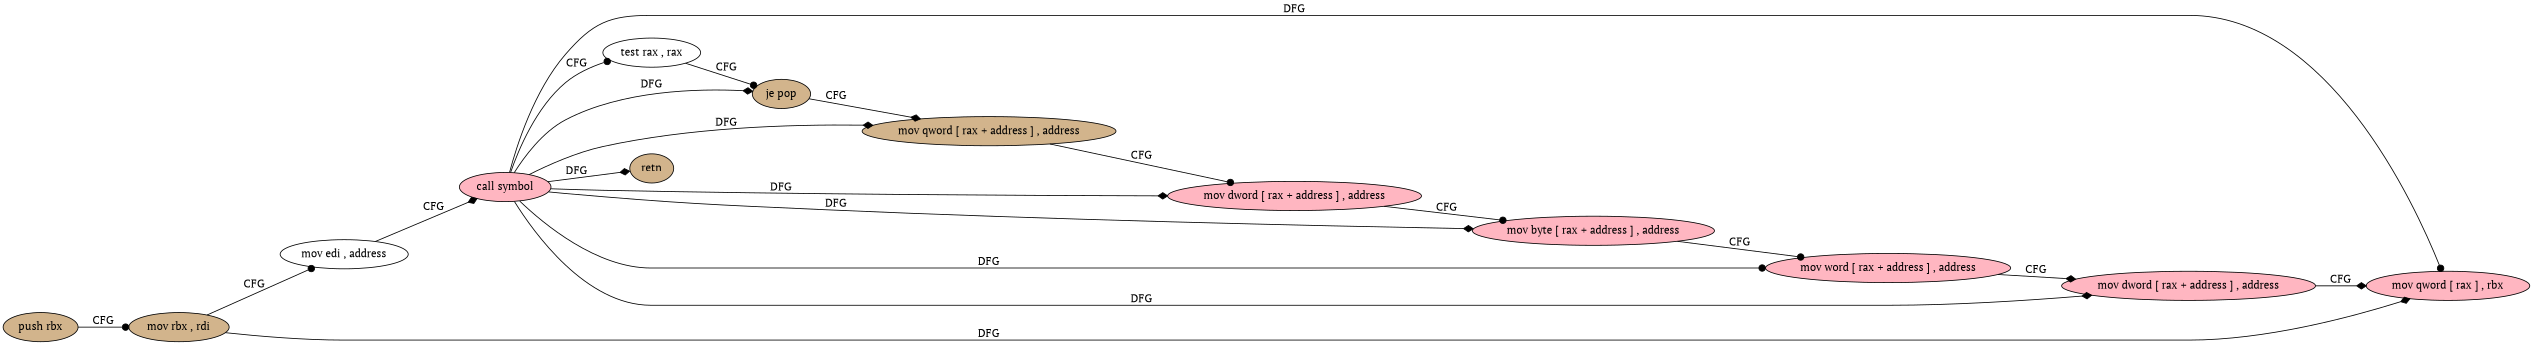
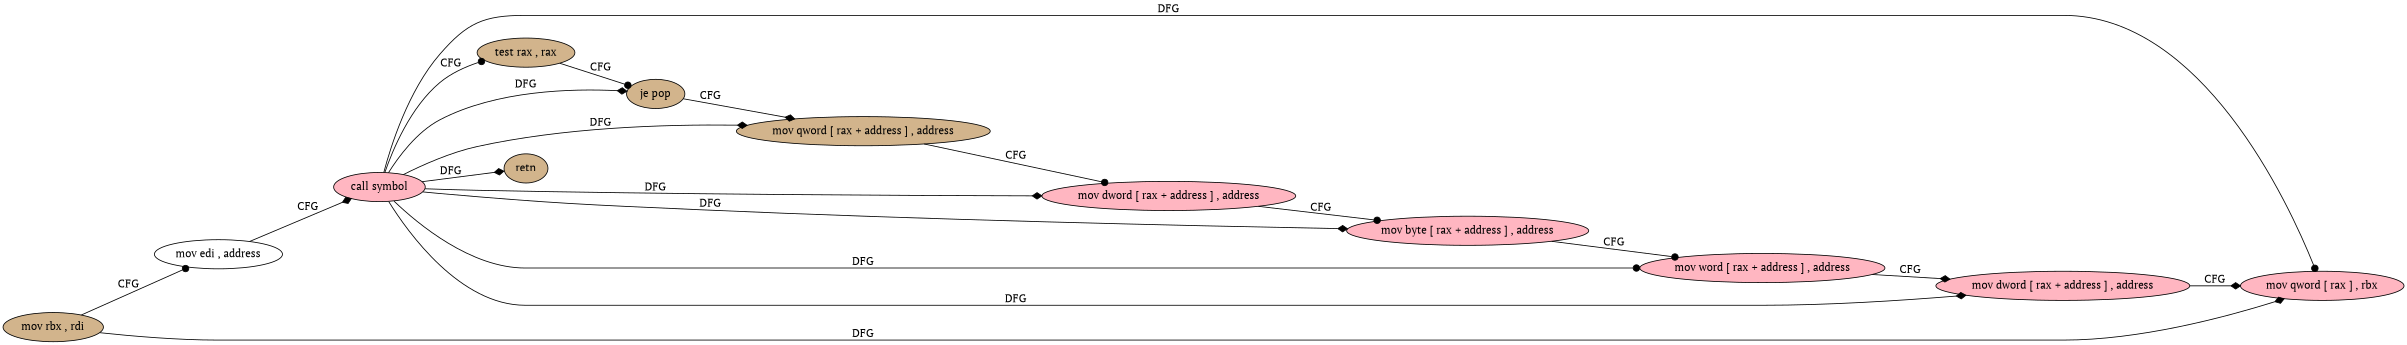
(652, 53) -> (526, 53)
(41, 327) -> none
